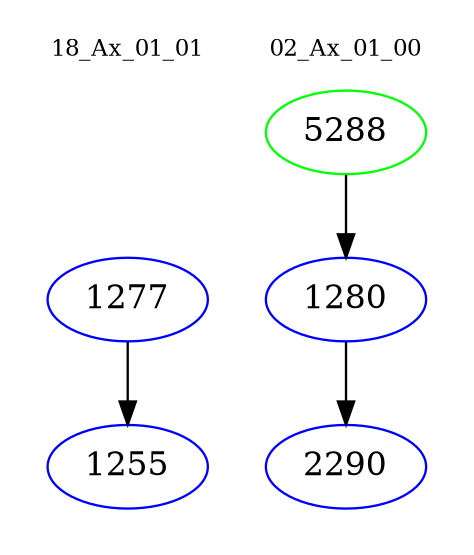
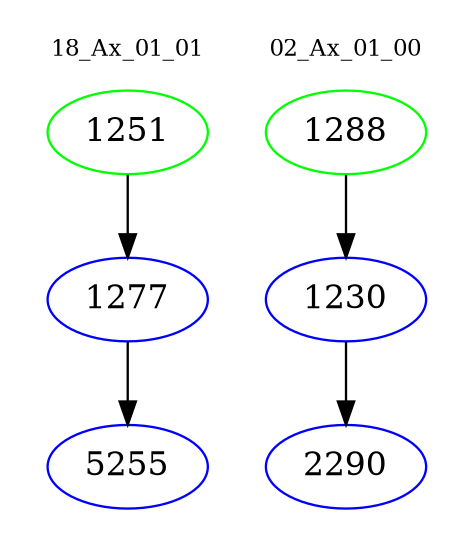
none -> (128, 132)
(346, 132) -> (346, 132)
(346, 300) -> (346, 300)
(128, 467) -> (128, 467)
